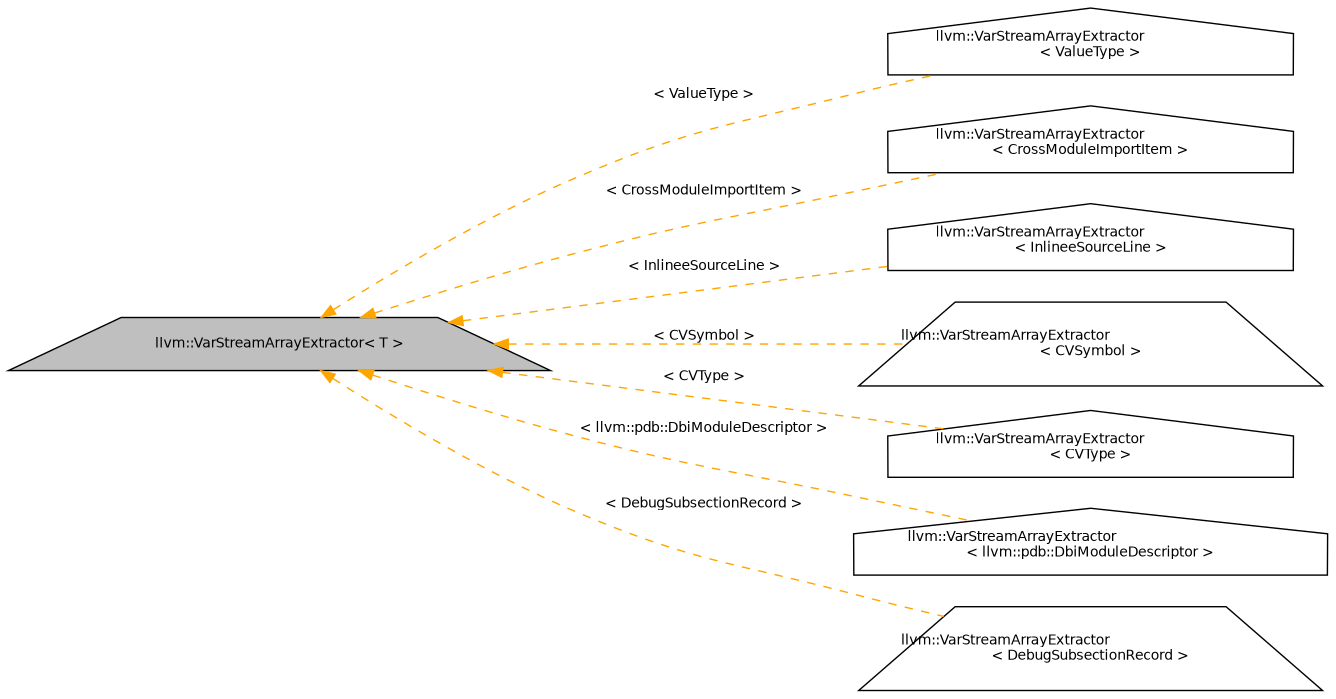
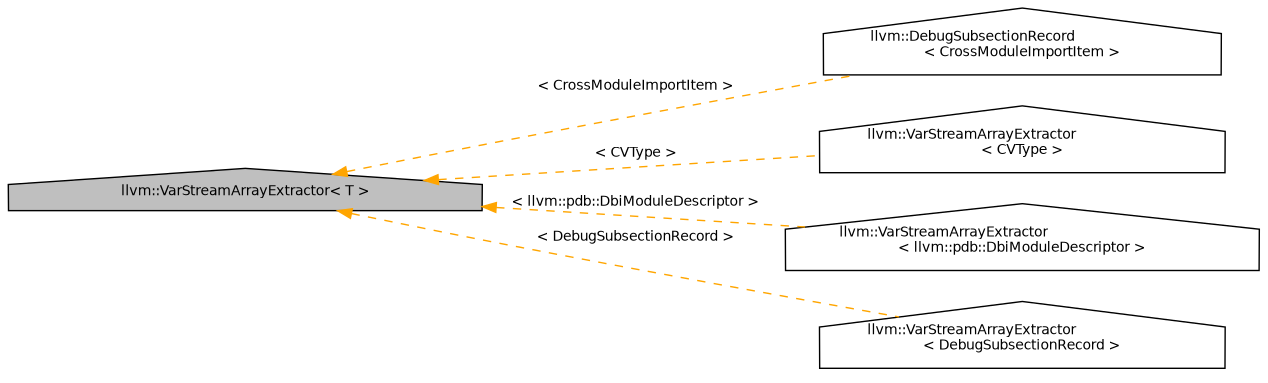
(1091, 45) -> none
(1091, 143) -> (1022, 45)
(1091, 241) -> none
(279, 344) -> (245, 192)
(1091, 344) -> none
(1091, 649) -> (1022, 338)
